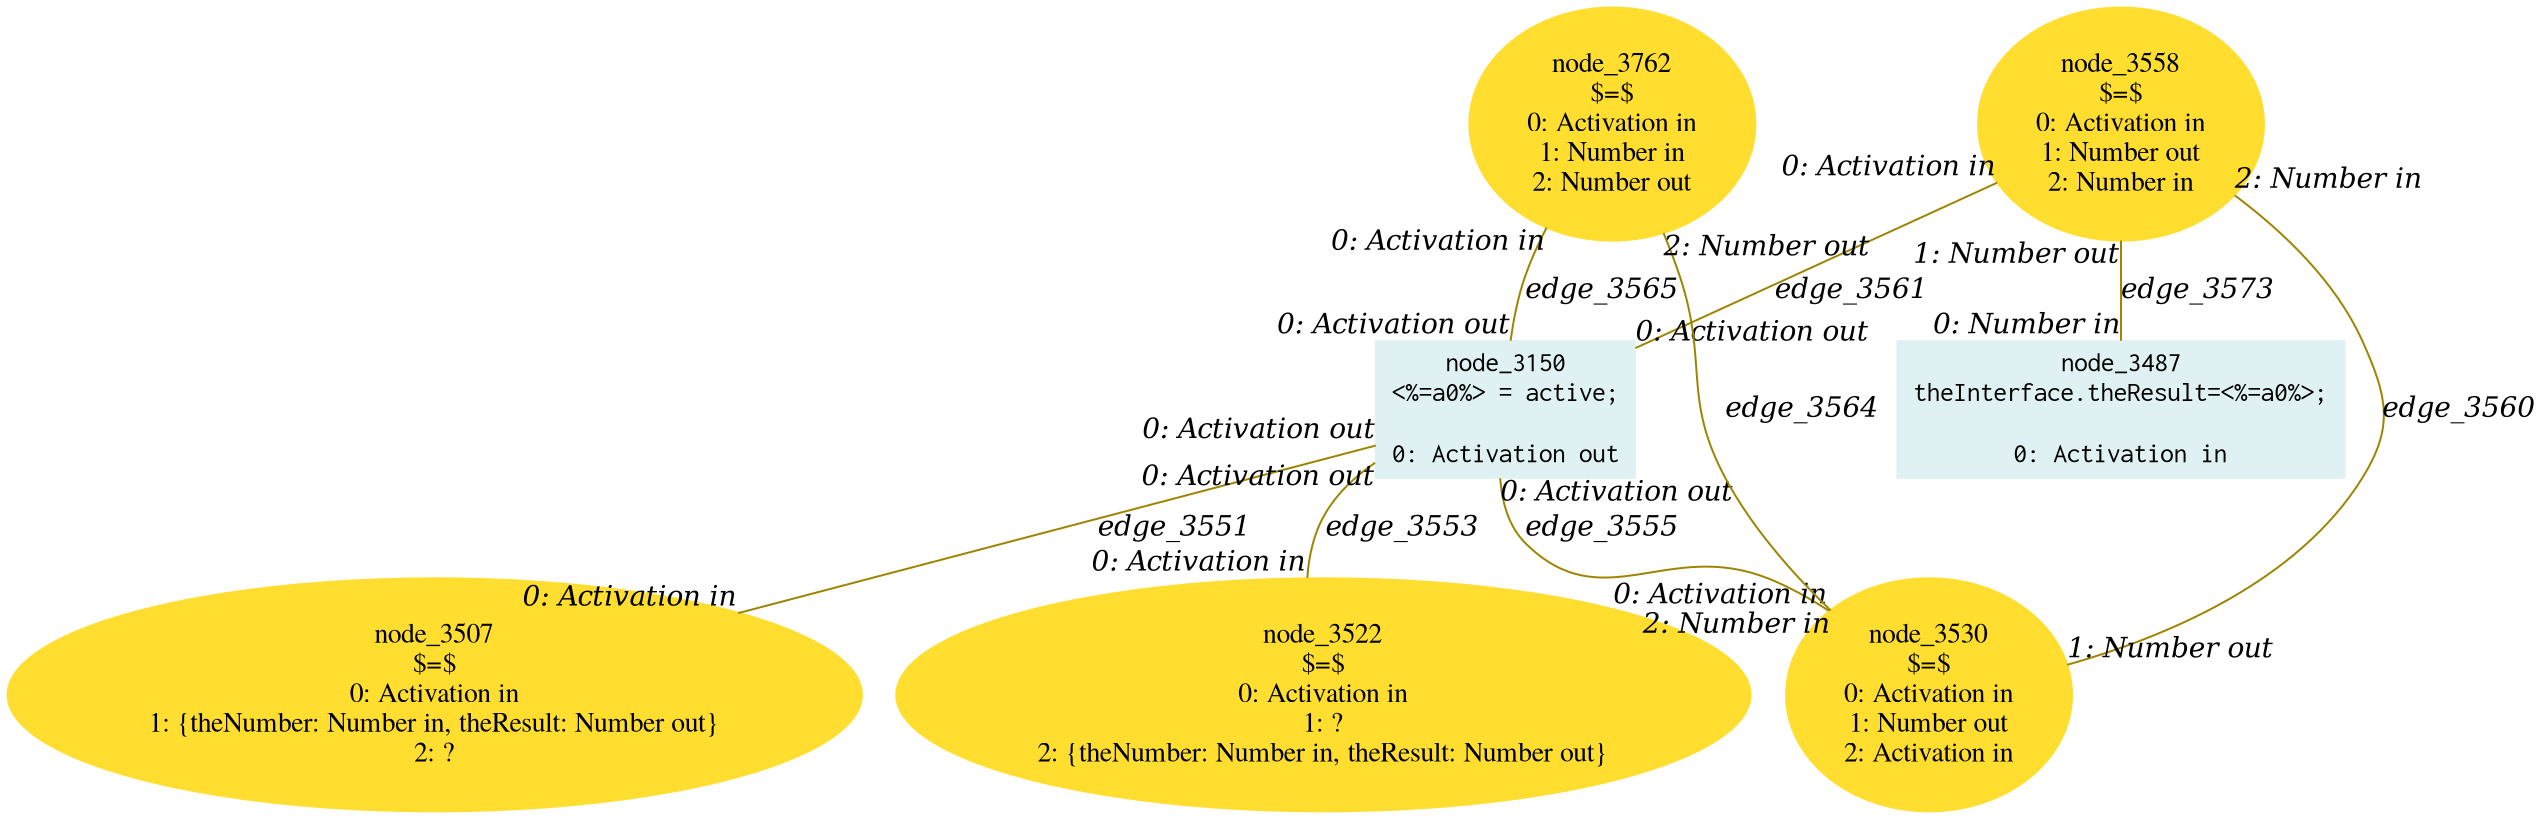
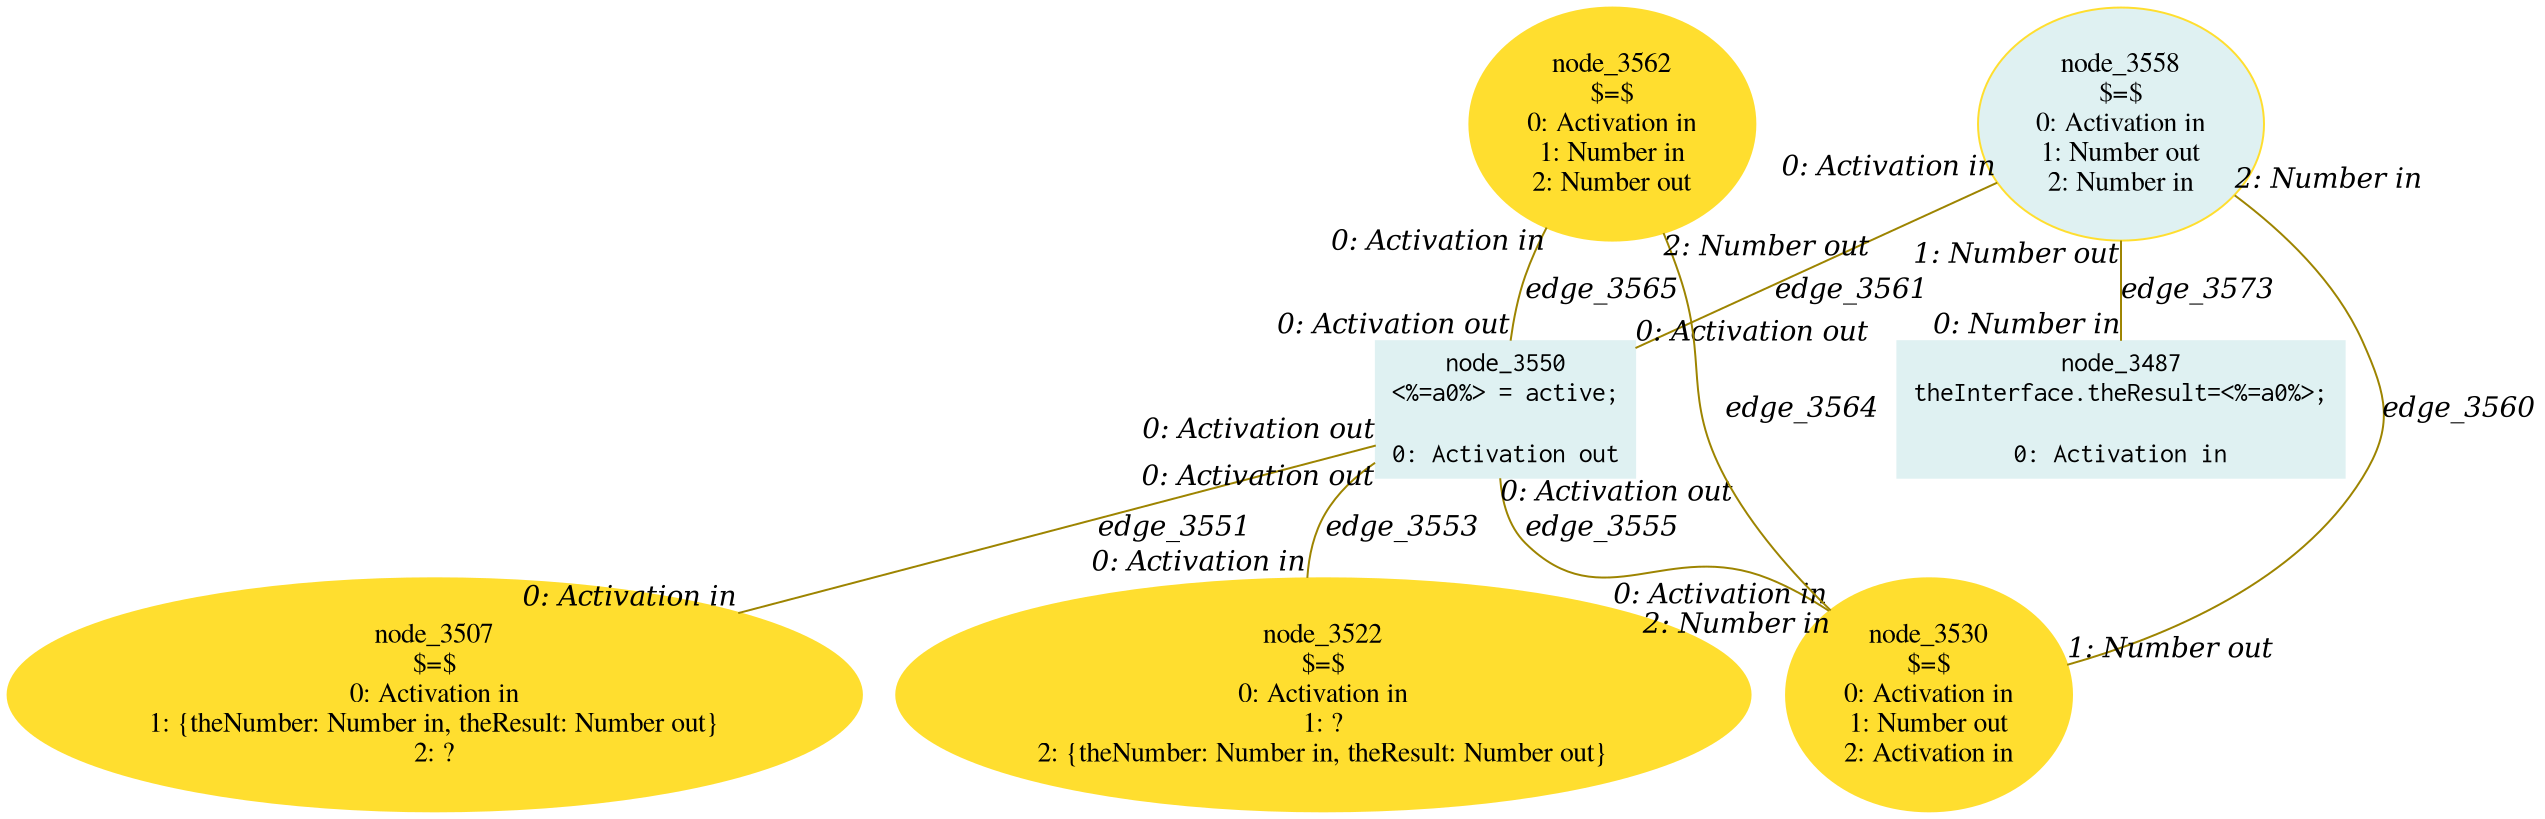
(1612, 124) -> (1612, 124)
(2121, 124) -> (2121, 124)
(1505, 409) -> (1505, 409)
